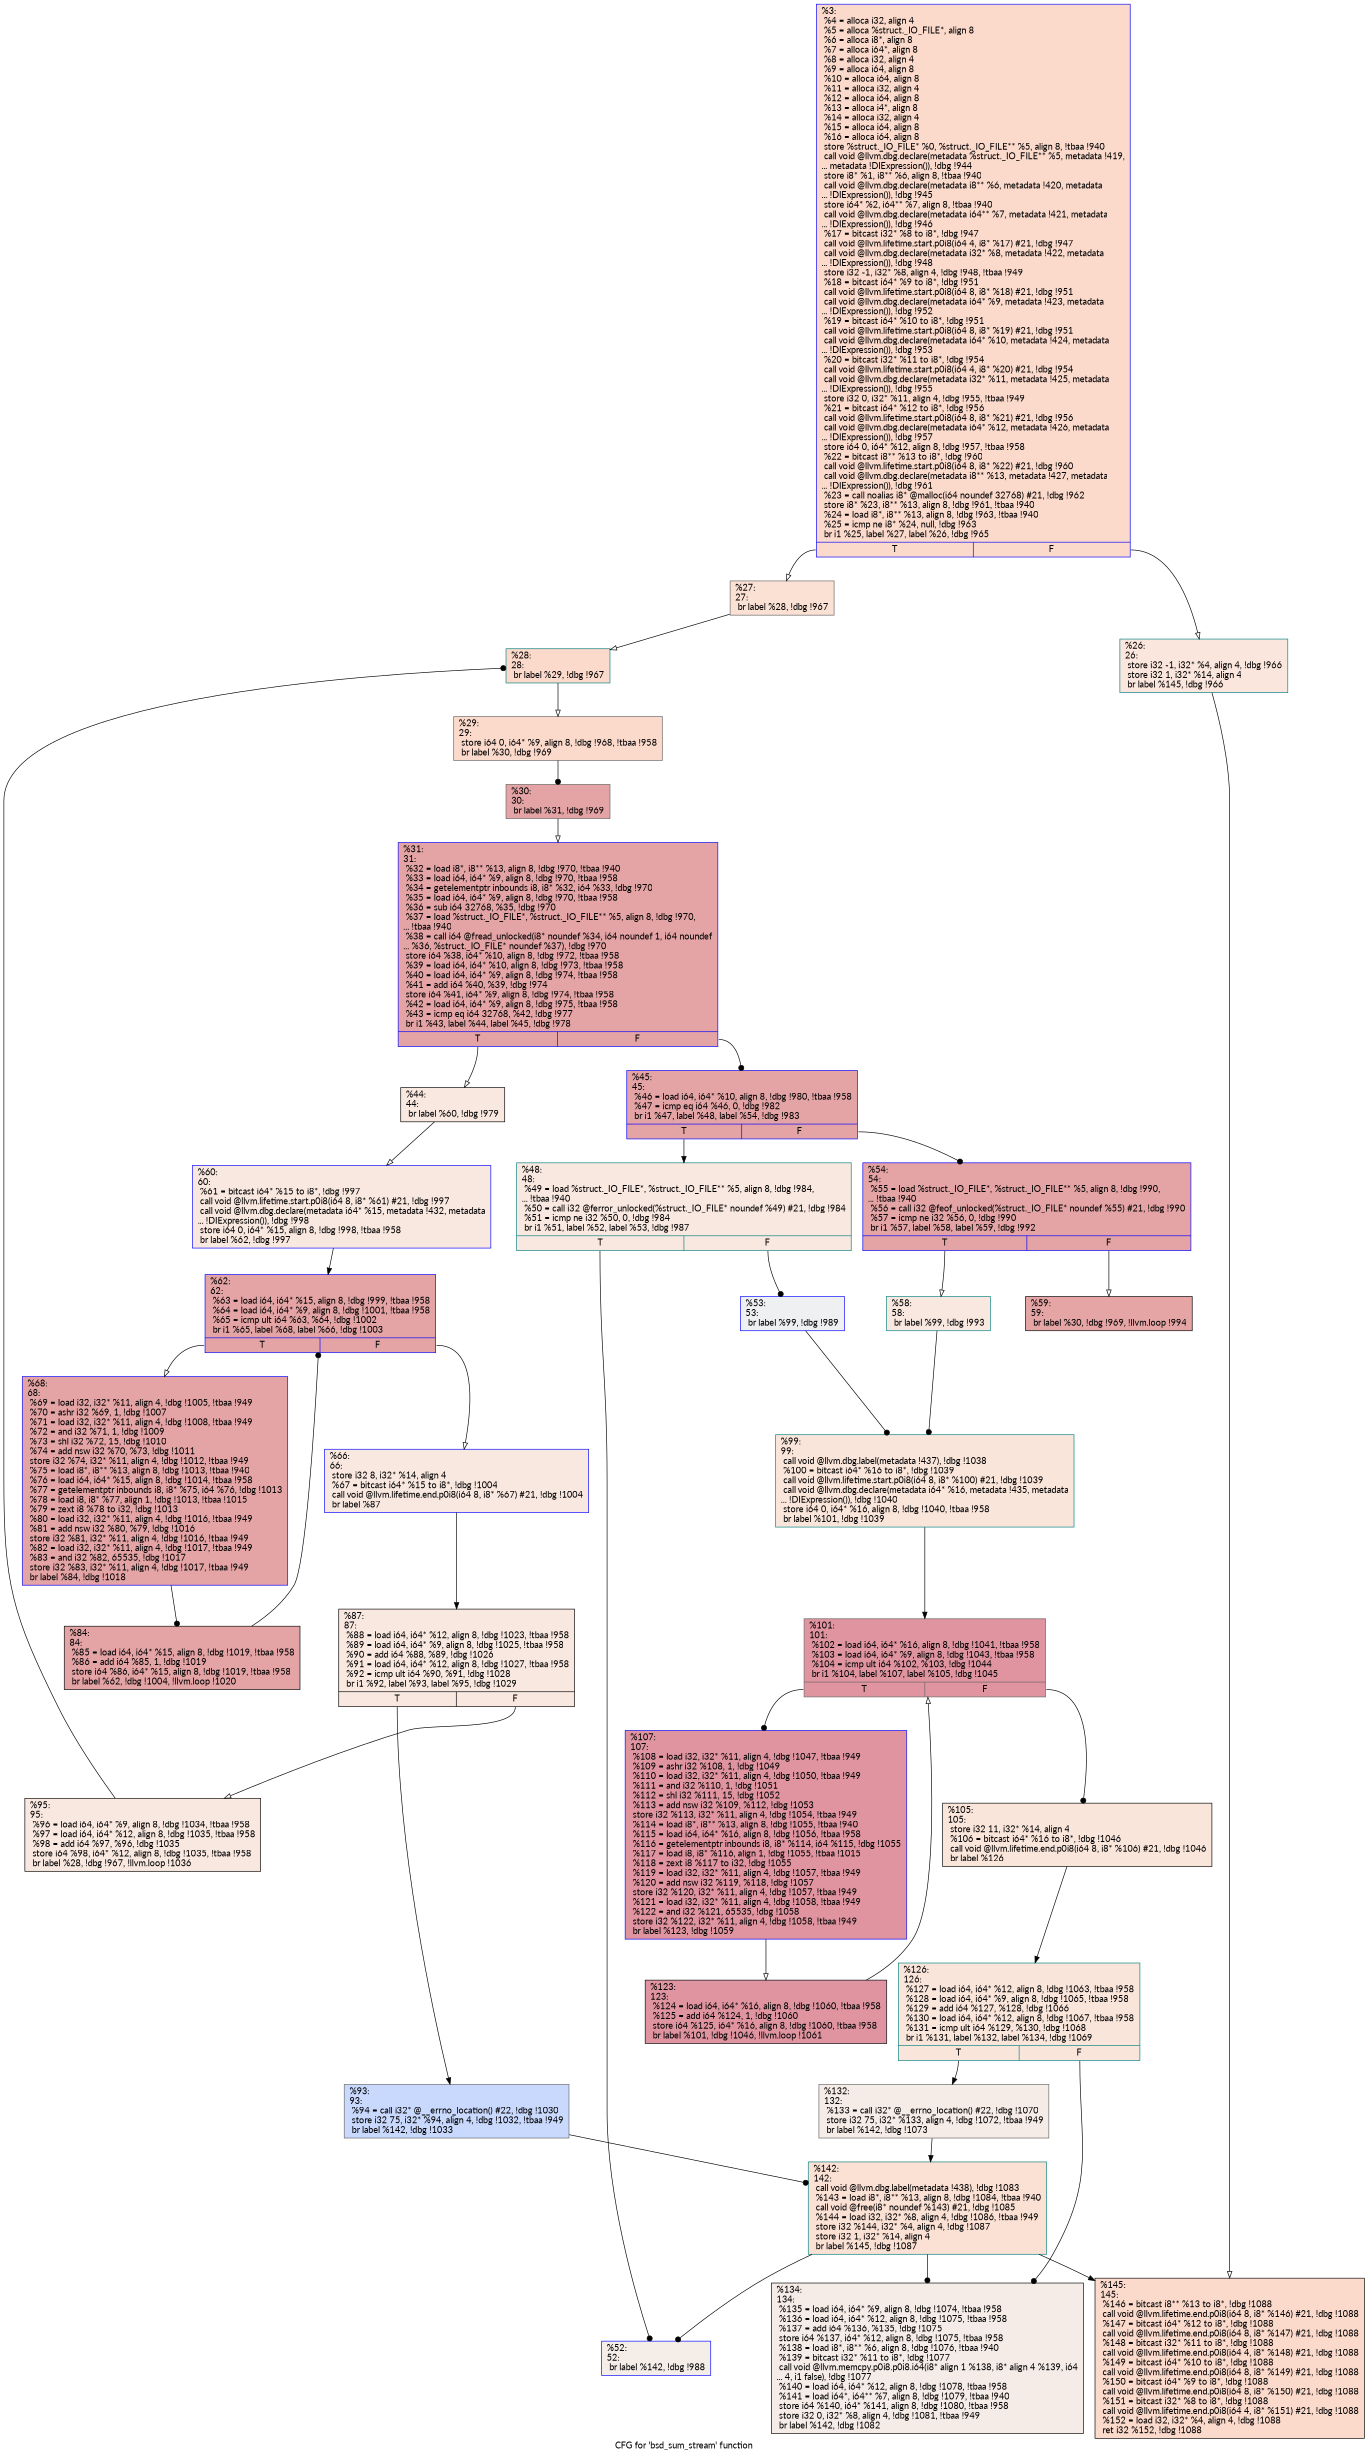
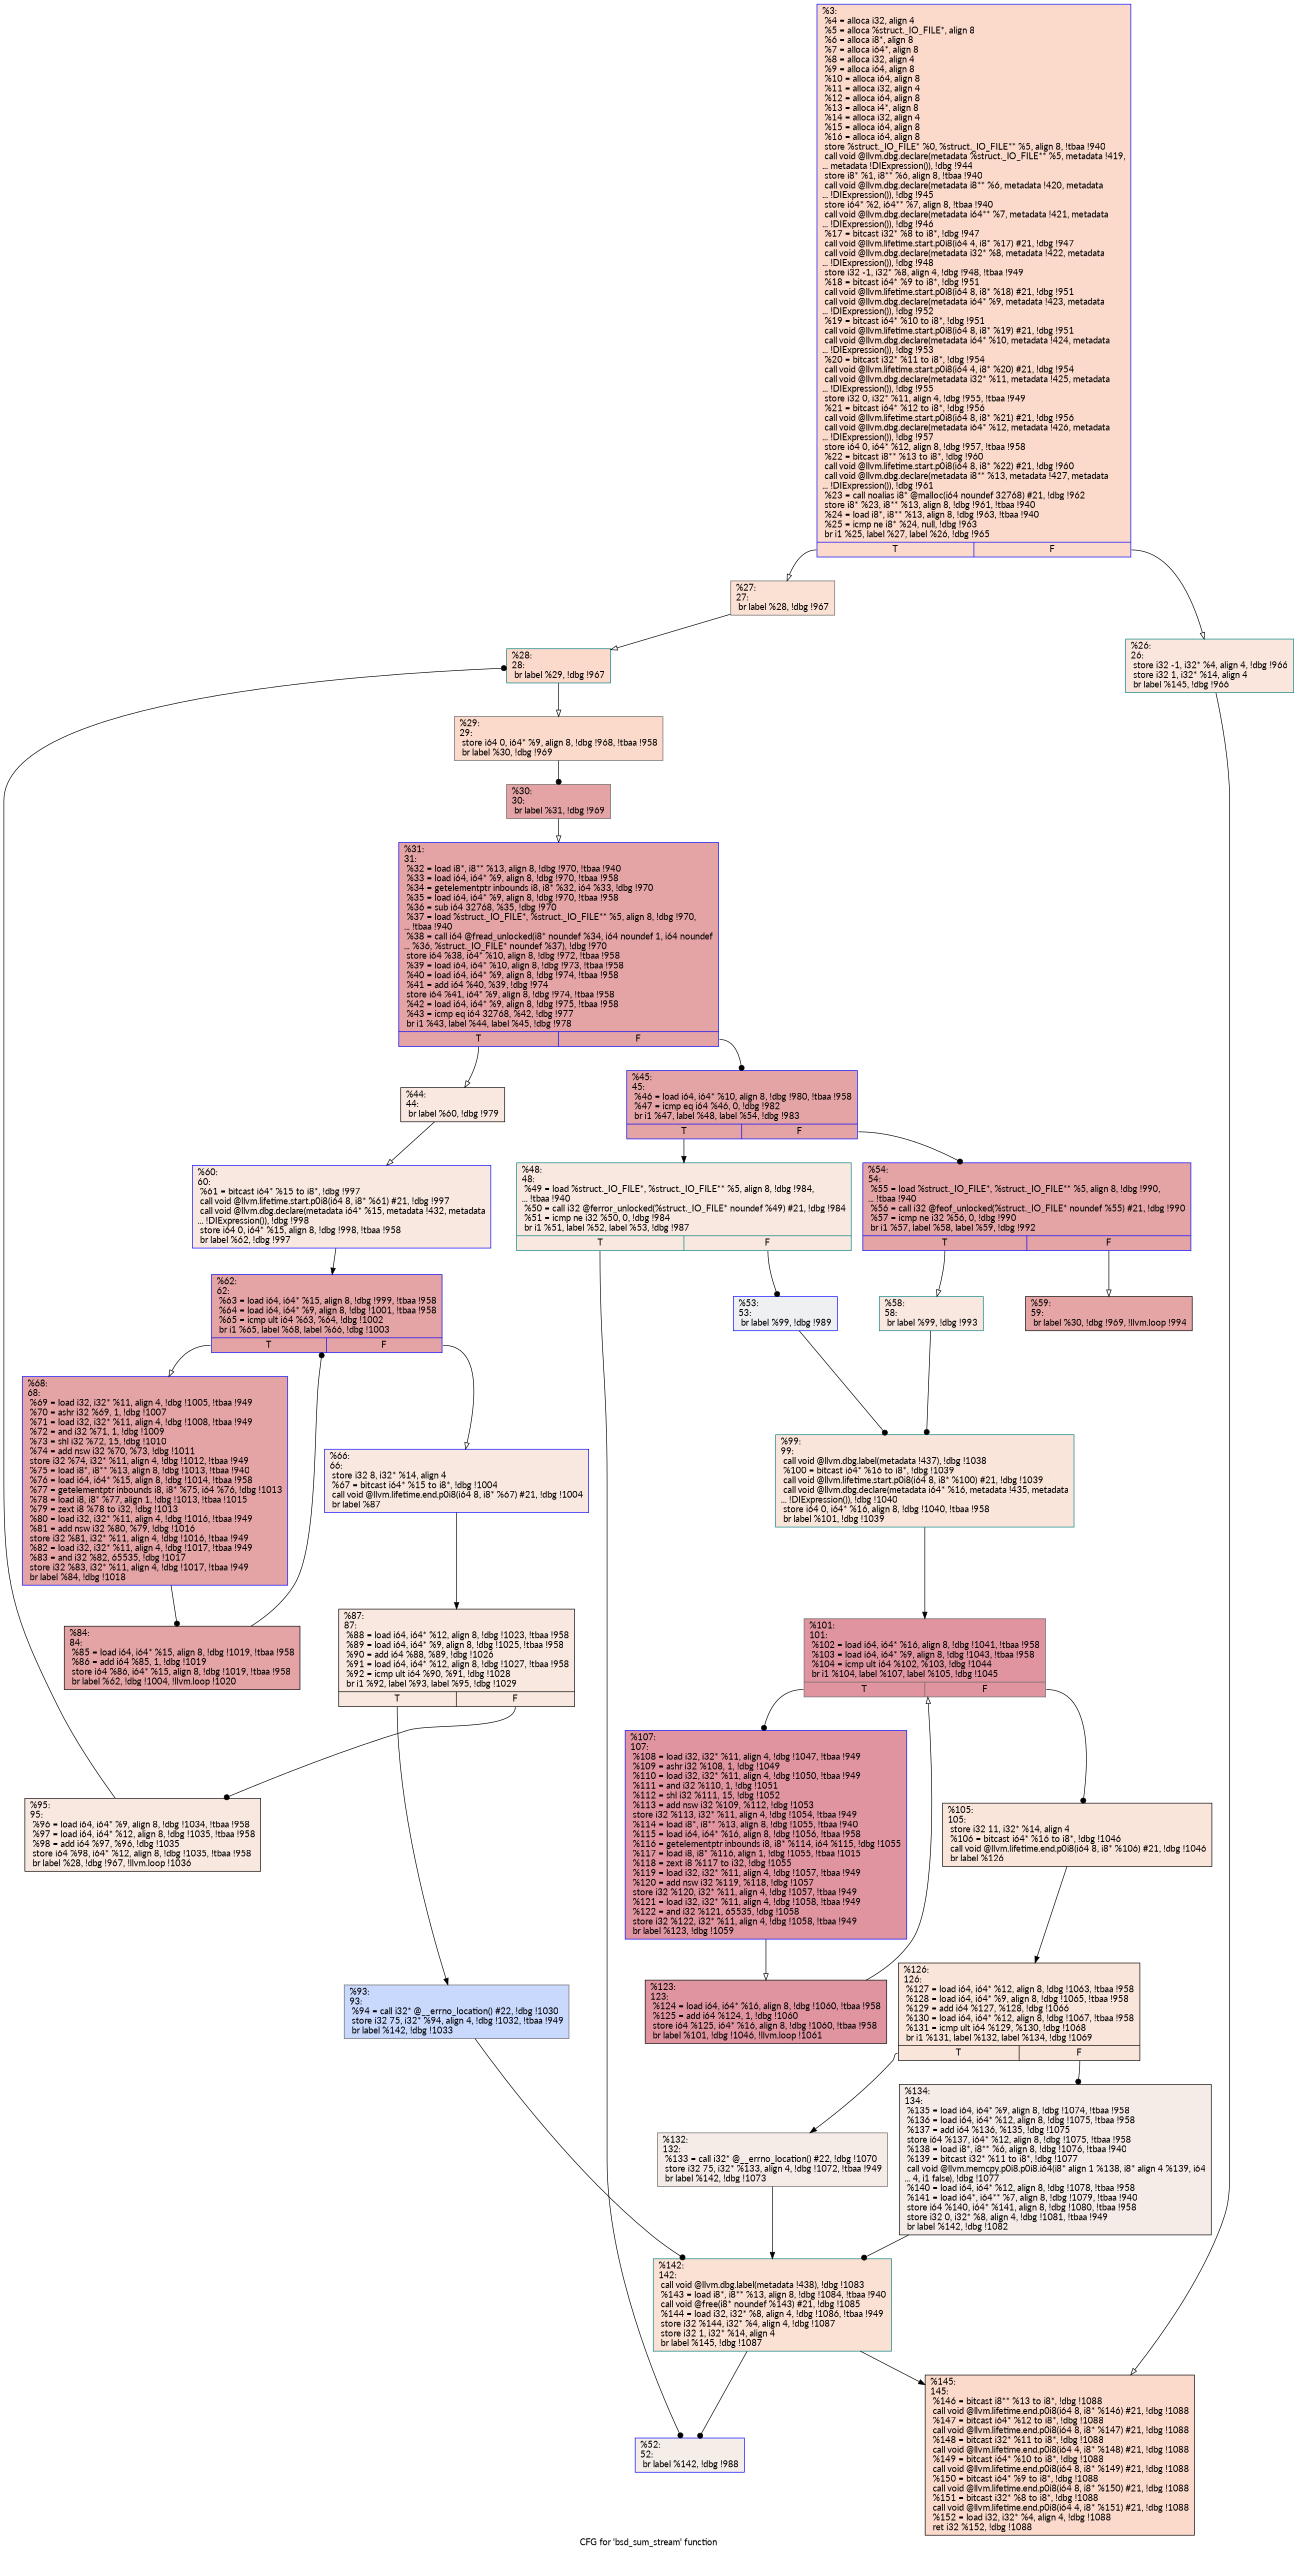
(372, 1742) -> (372, 1742)
(1019, 2012) -> (1019, 2012)
(927, 2266) -> (888, 2246)
